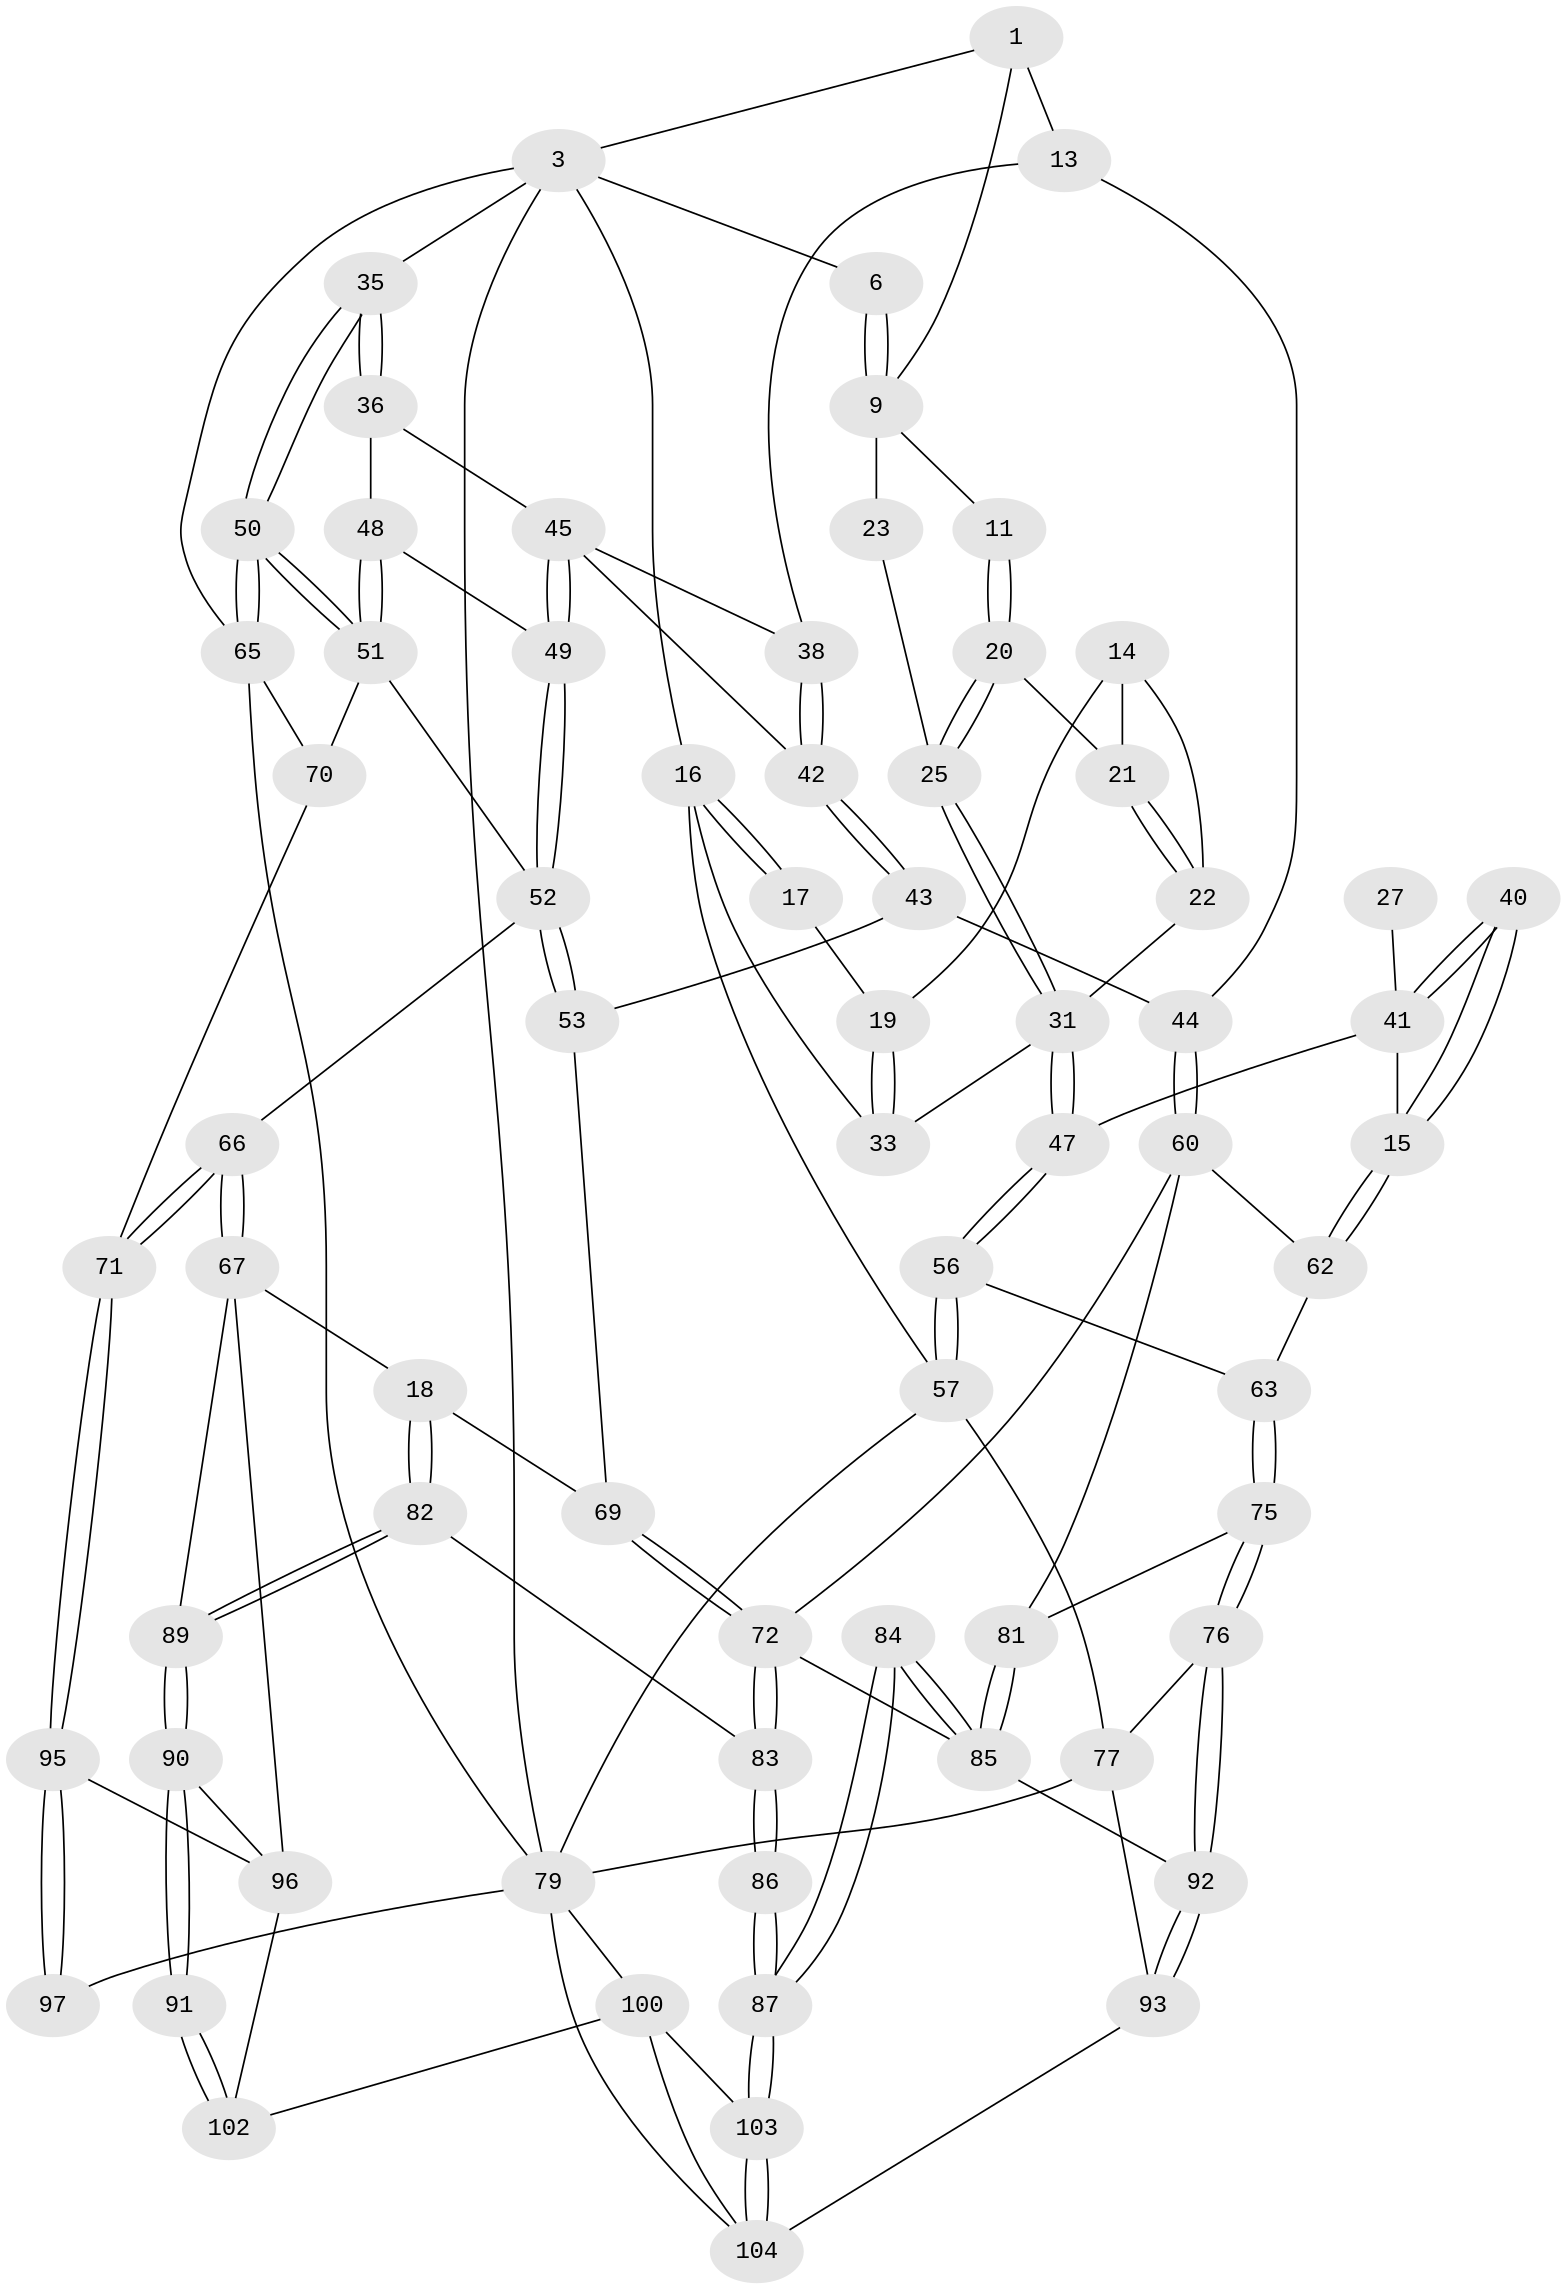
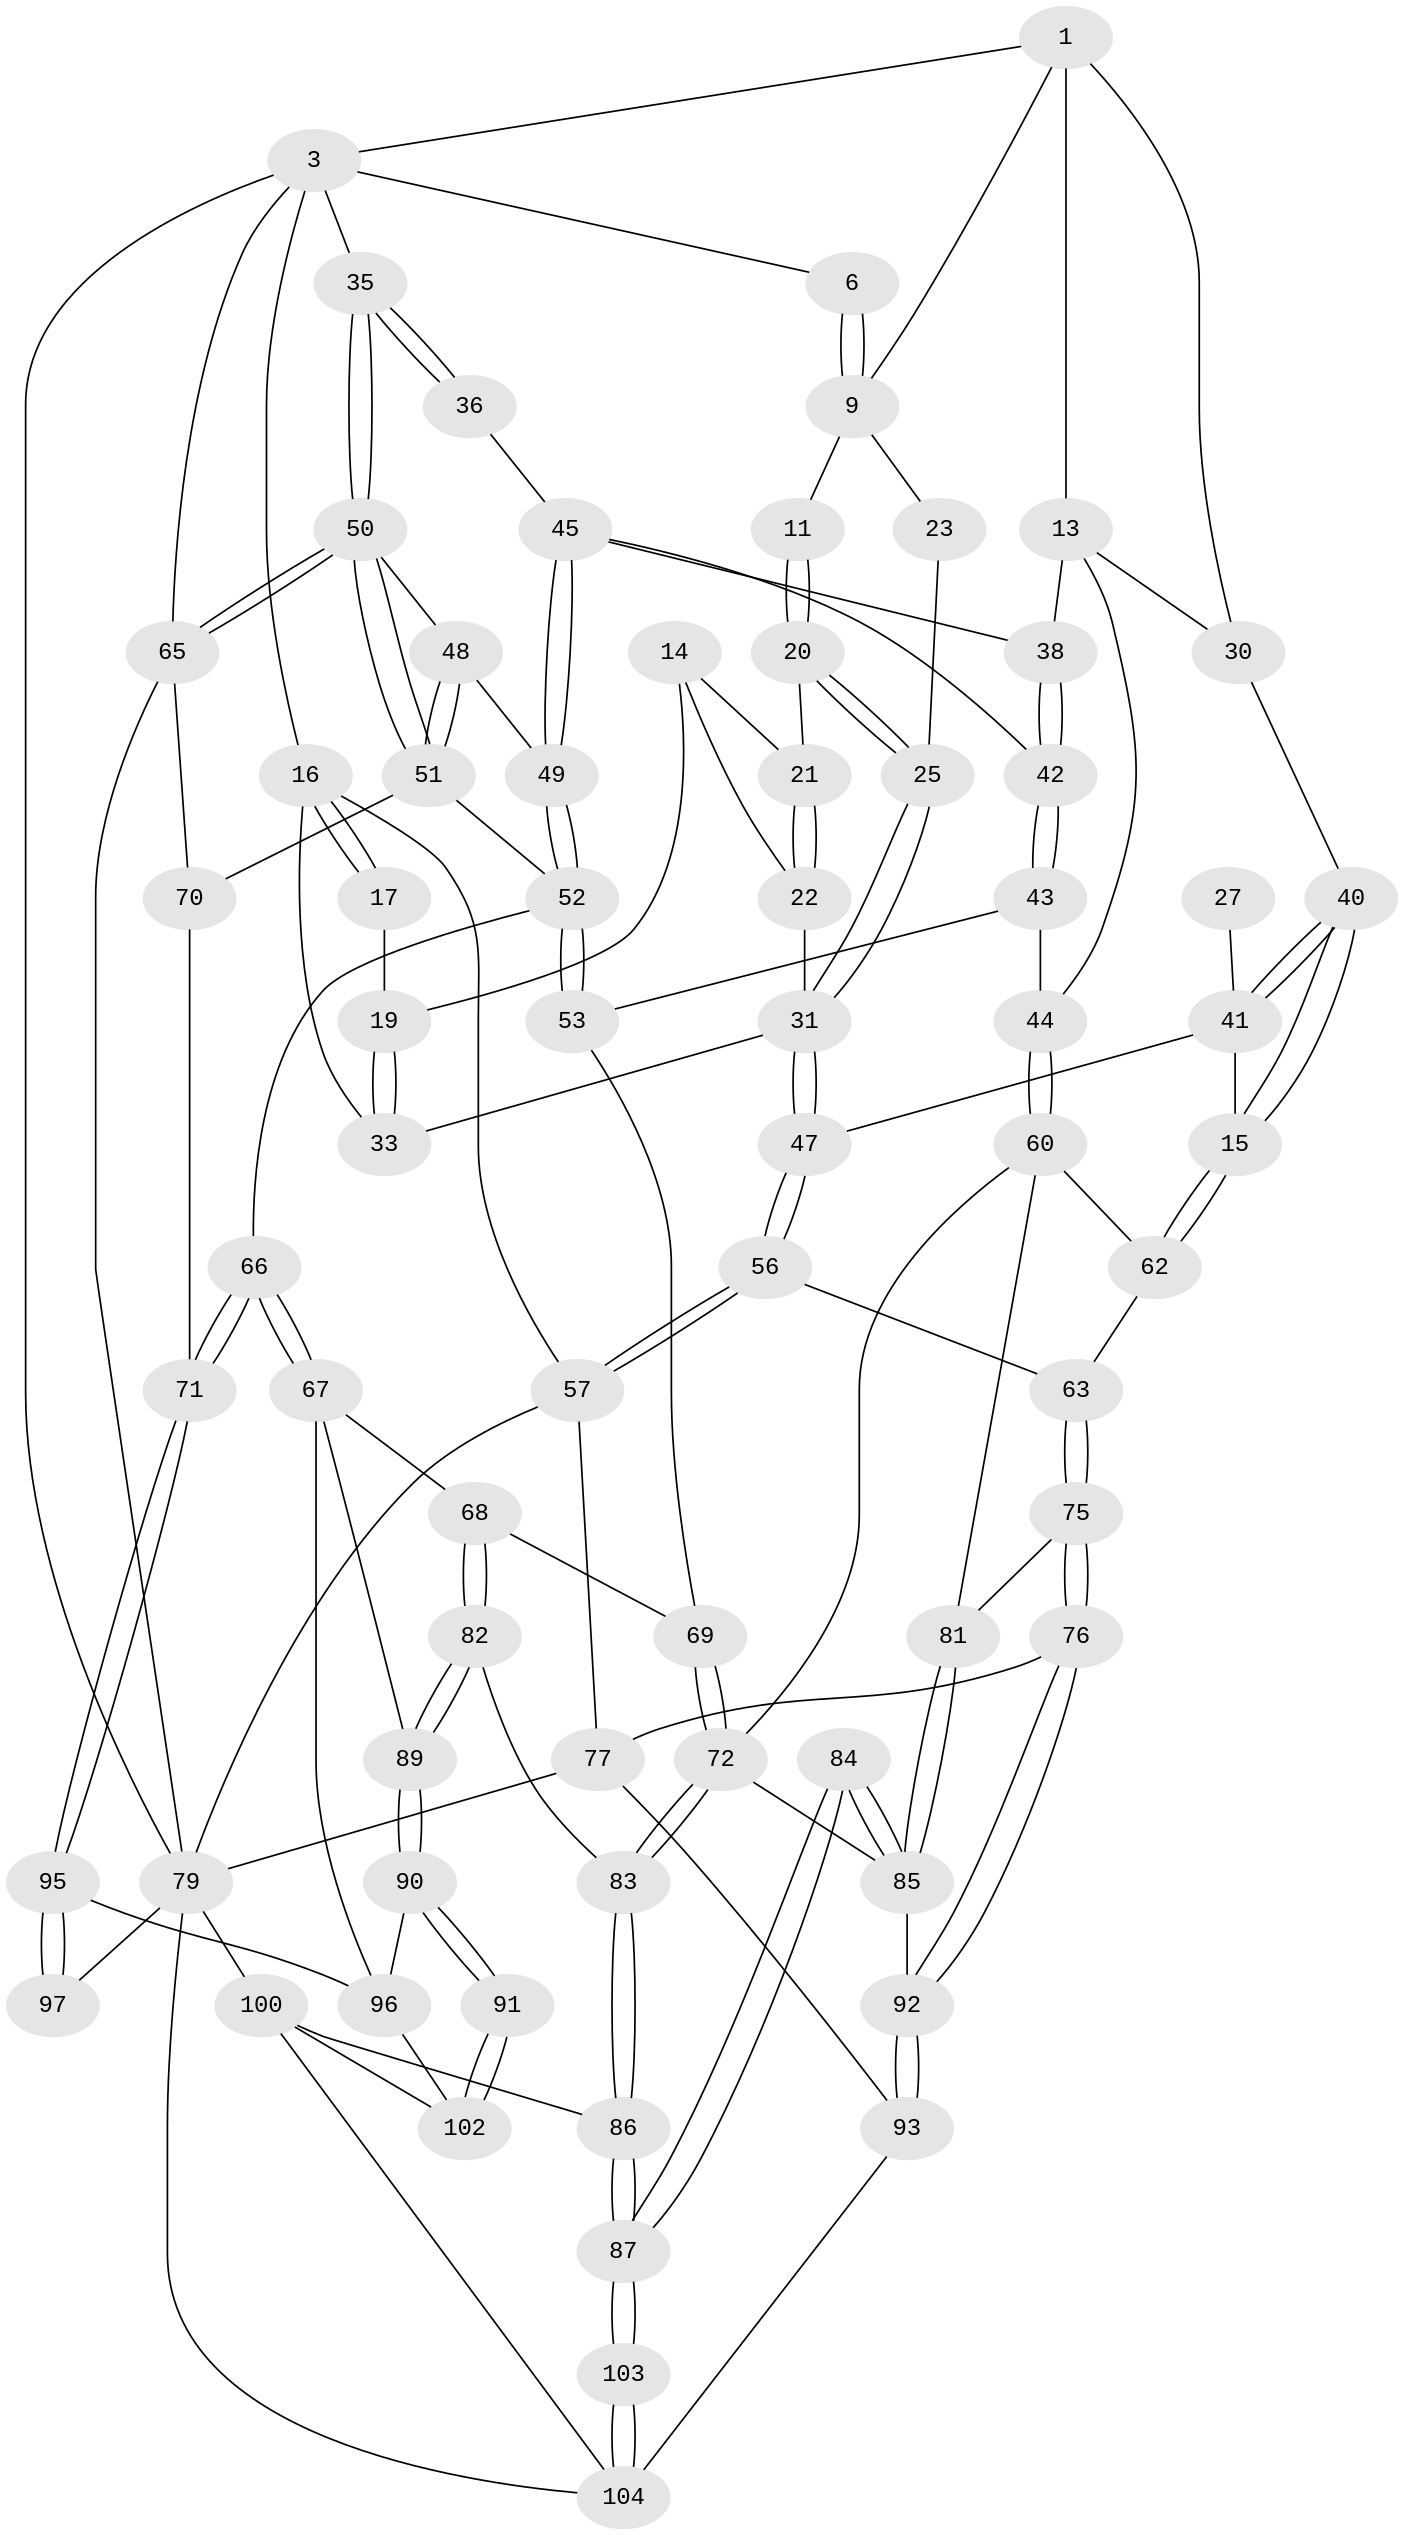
(371, 468) -> (408, 591)
none -> (1239, 653)
(420, 1391) -> (475, 1514)
(700, 2067) -> (446, 2074)
